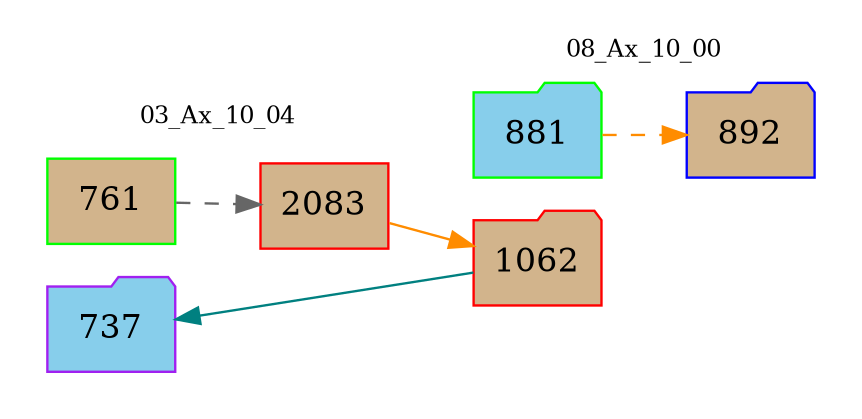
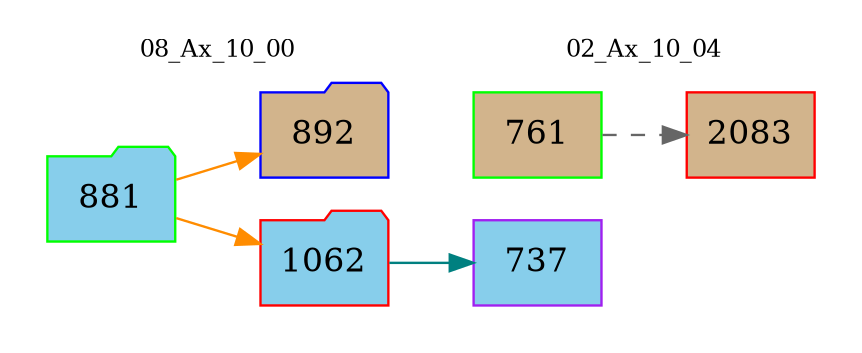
(218, 117) -> (644, 51)
(633, 135) -> (207, 170)
(423, 232) -> (207, 227)
(538, 263) -> (324, 263)
(111, 329) -> (538, 263)
